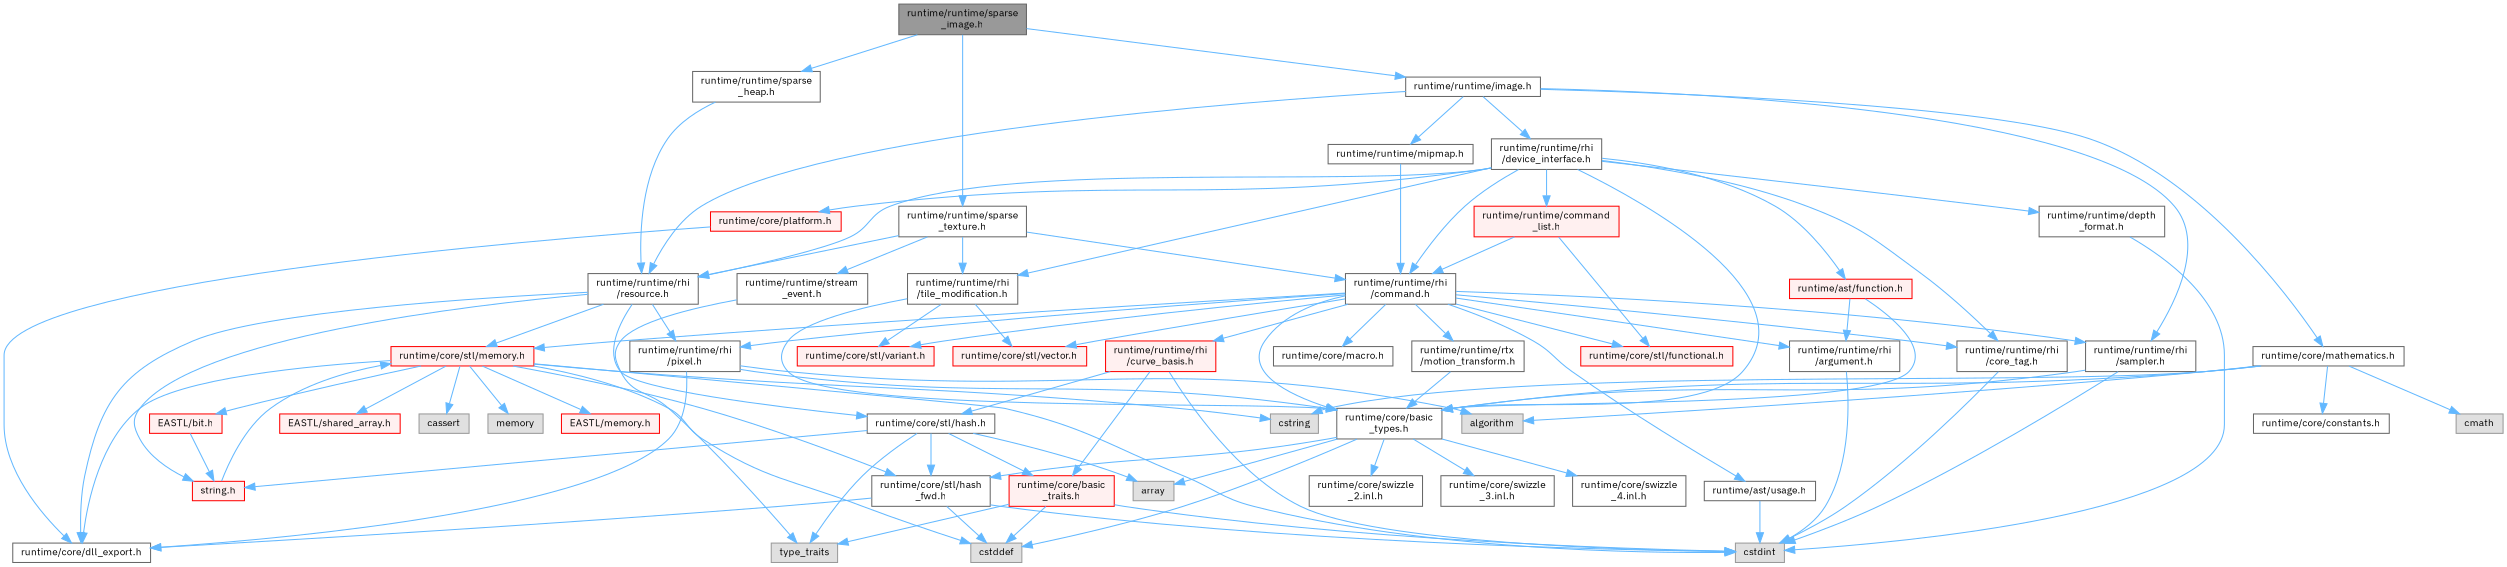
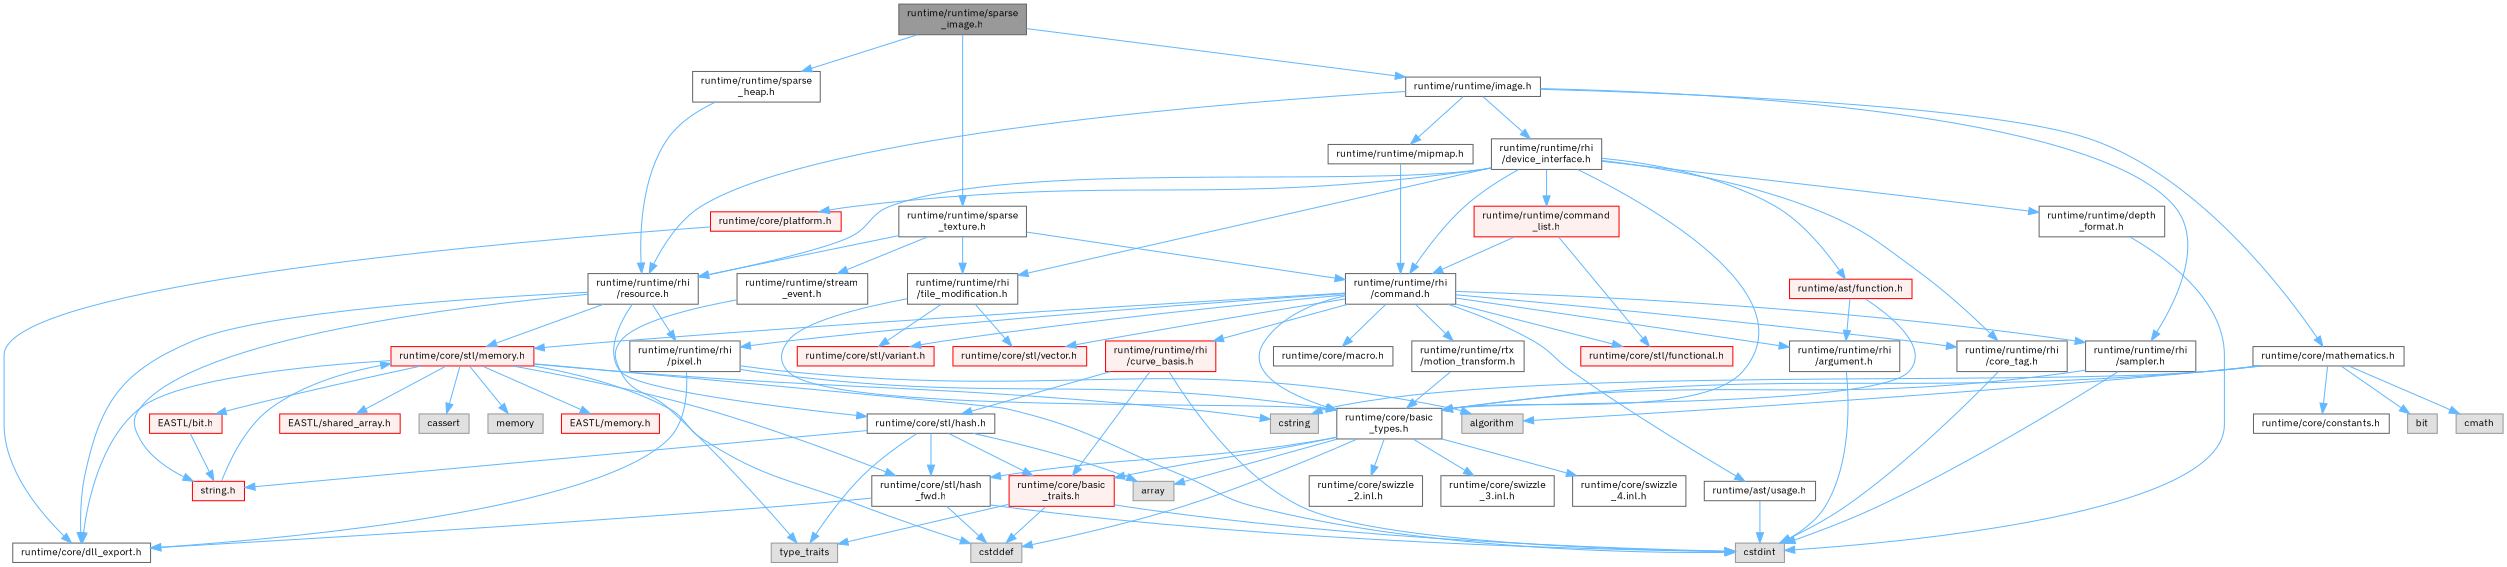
none -> (2422, 424)
none -> (1199, 462)
